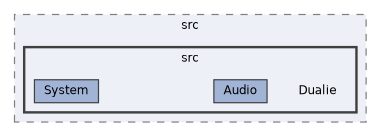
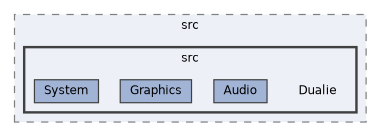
none -> (156, 91)
